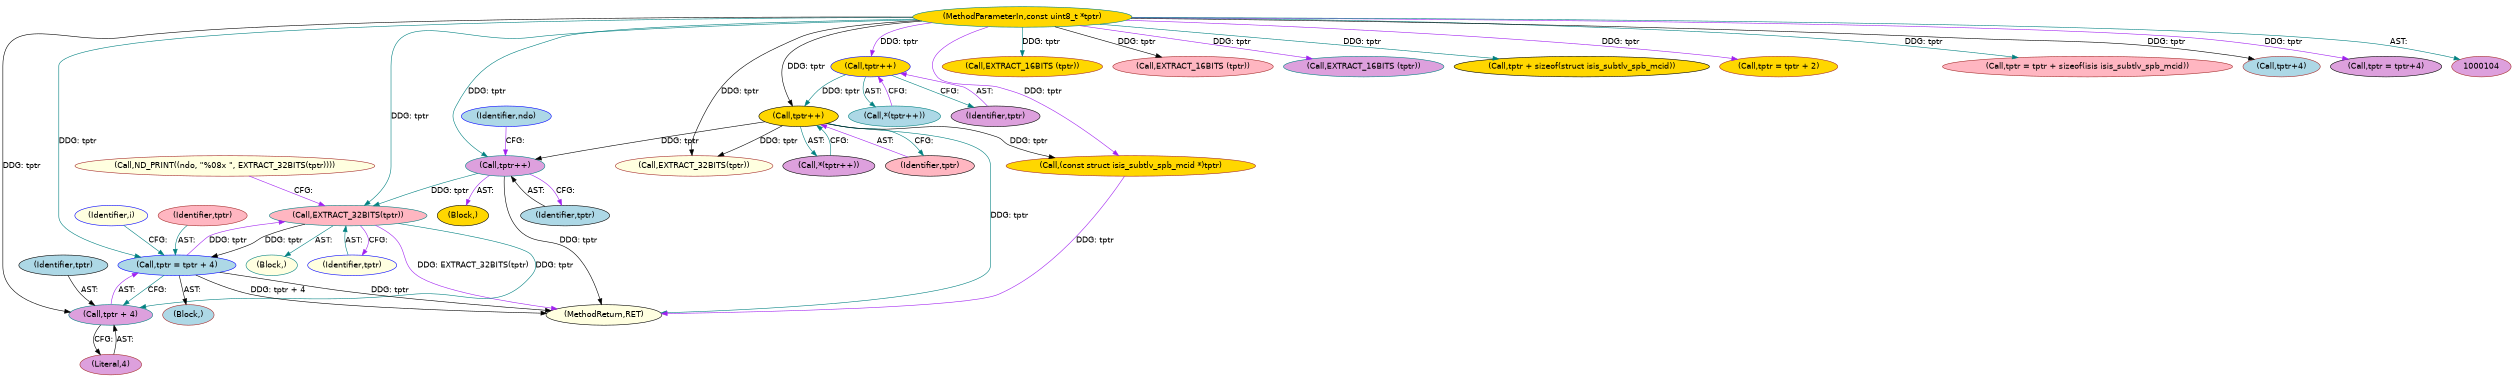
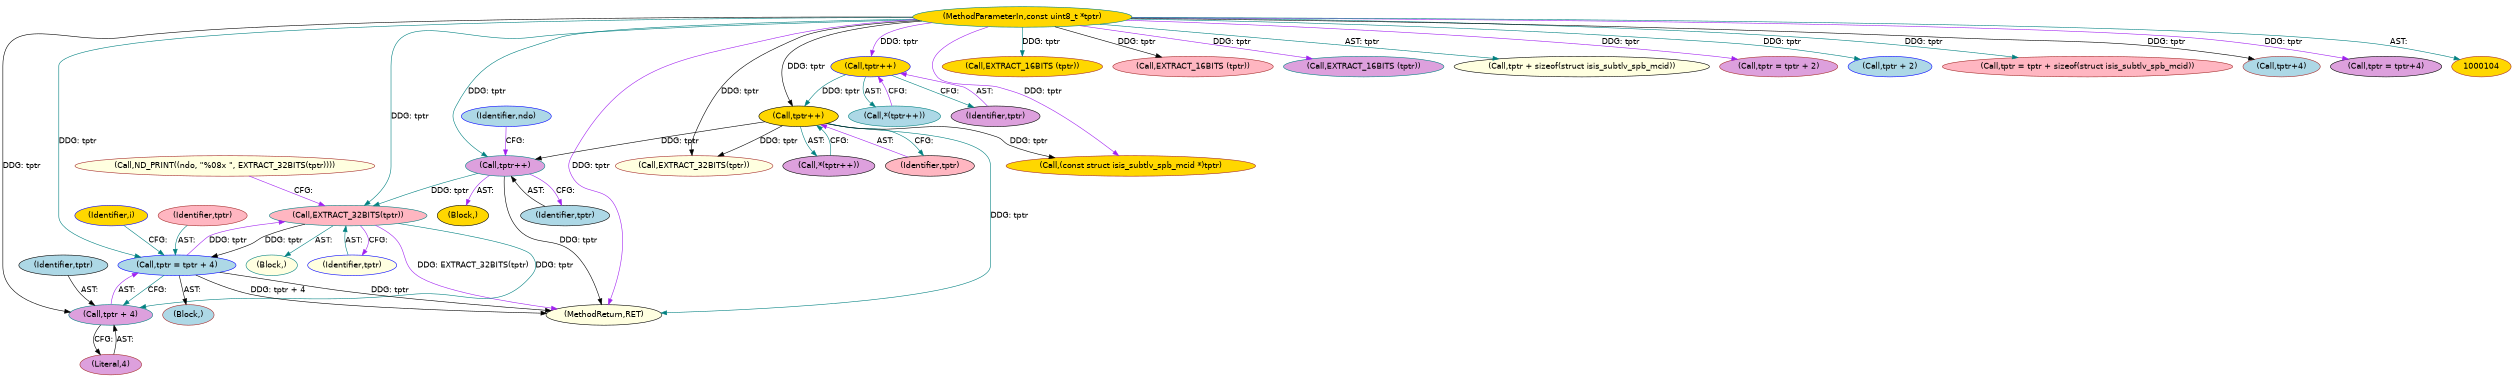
(1362, 42) -> (1362, 42)
(1582, 67) -> (1582, 67)
(1779, 67) -> (1779, 67)
none -> (1890, 67)
(2088, 67) -> (2088, 67)
(2481, 67) -> (2481, 67)
(111, 216) -> (111, 216)
(921, 305) -> (644, 77)
